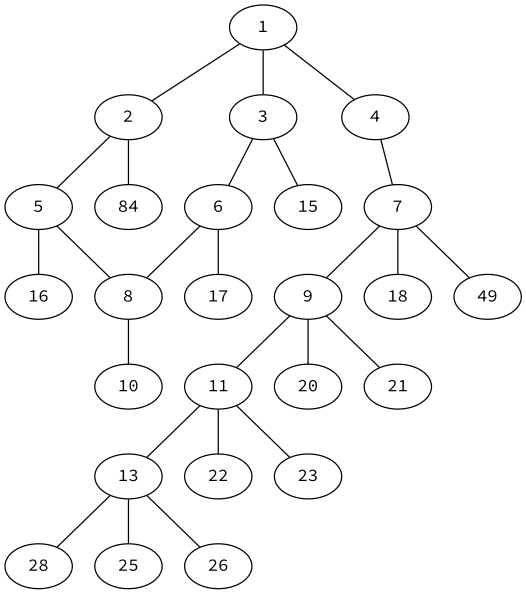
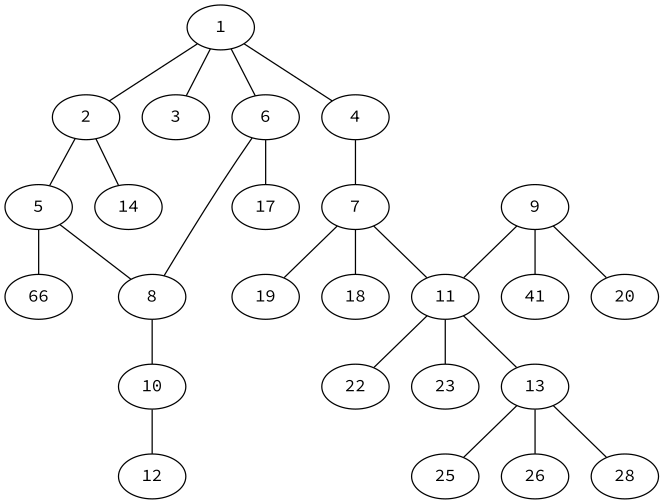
(241, 162) -> (243, 72)
(128, 207) -> (128, 207)
(308, 207) -> none
(353, 252) -> (400, 252)
(39, 297) -> (39, 297)
(488, 297) -> (266, 297)
(398, 387) -> (535, 297)
none -> (152, 476)
